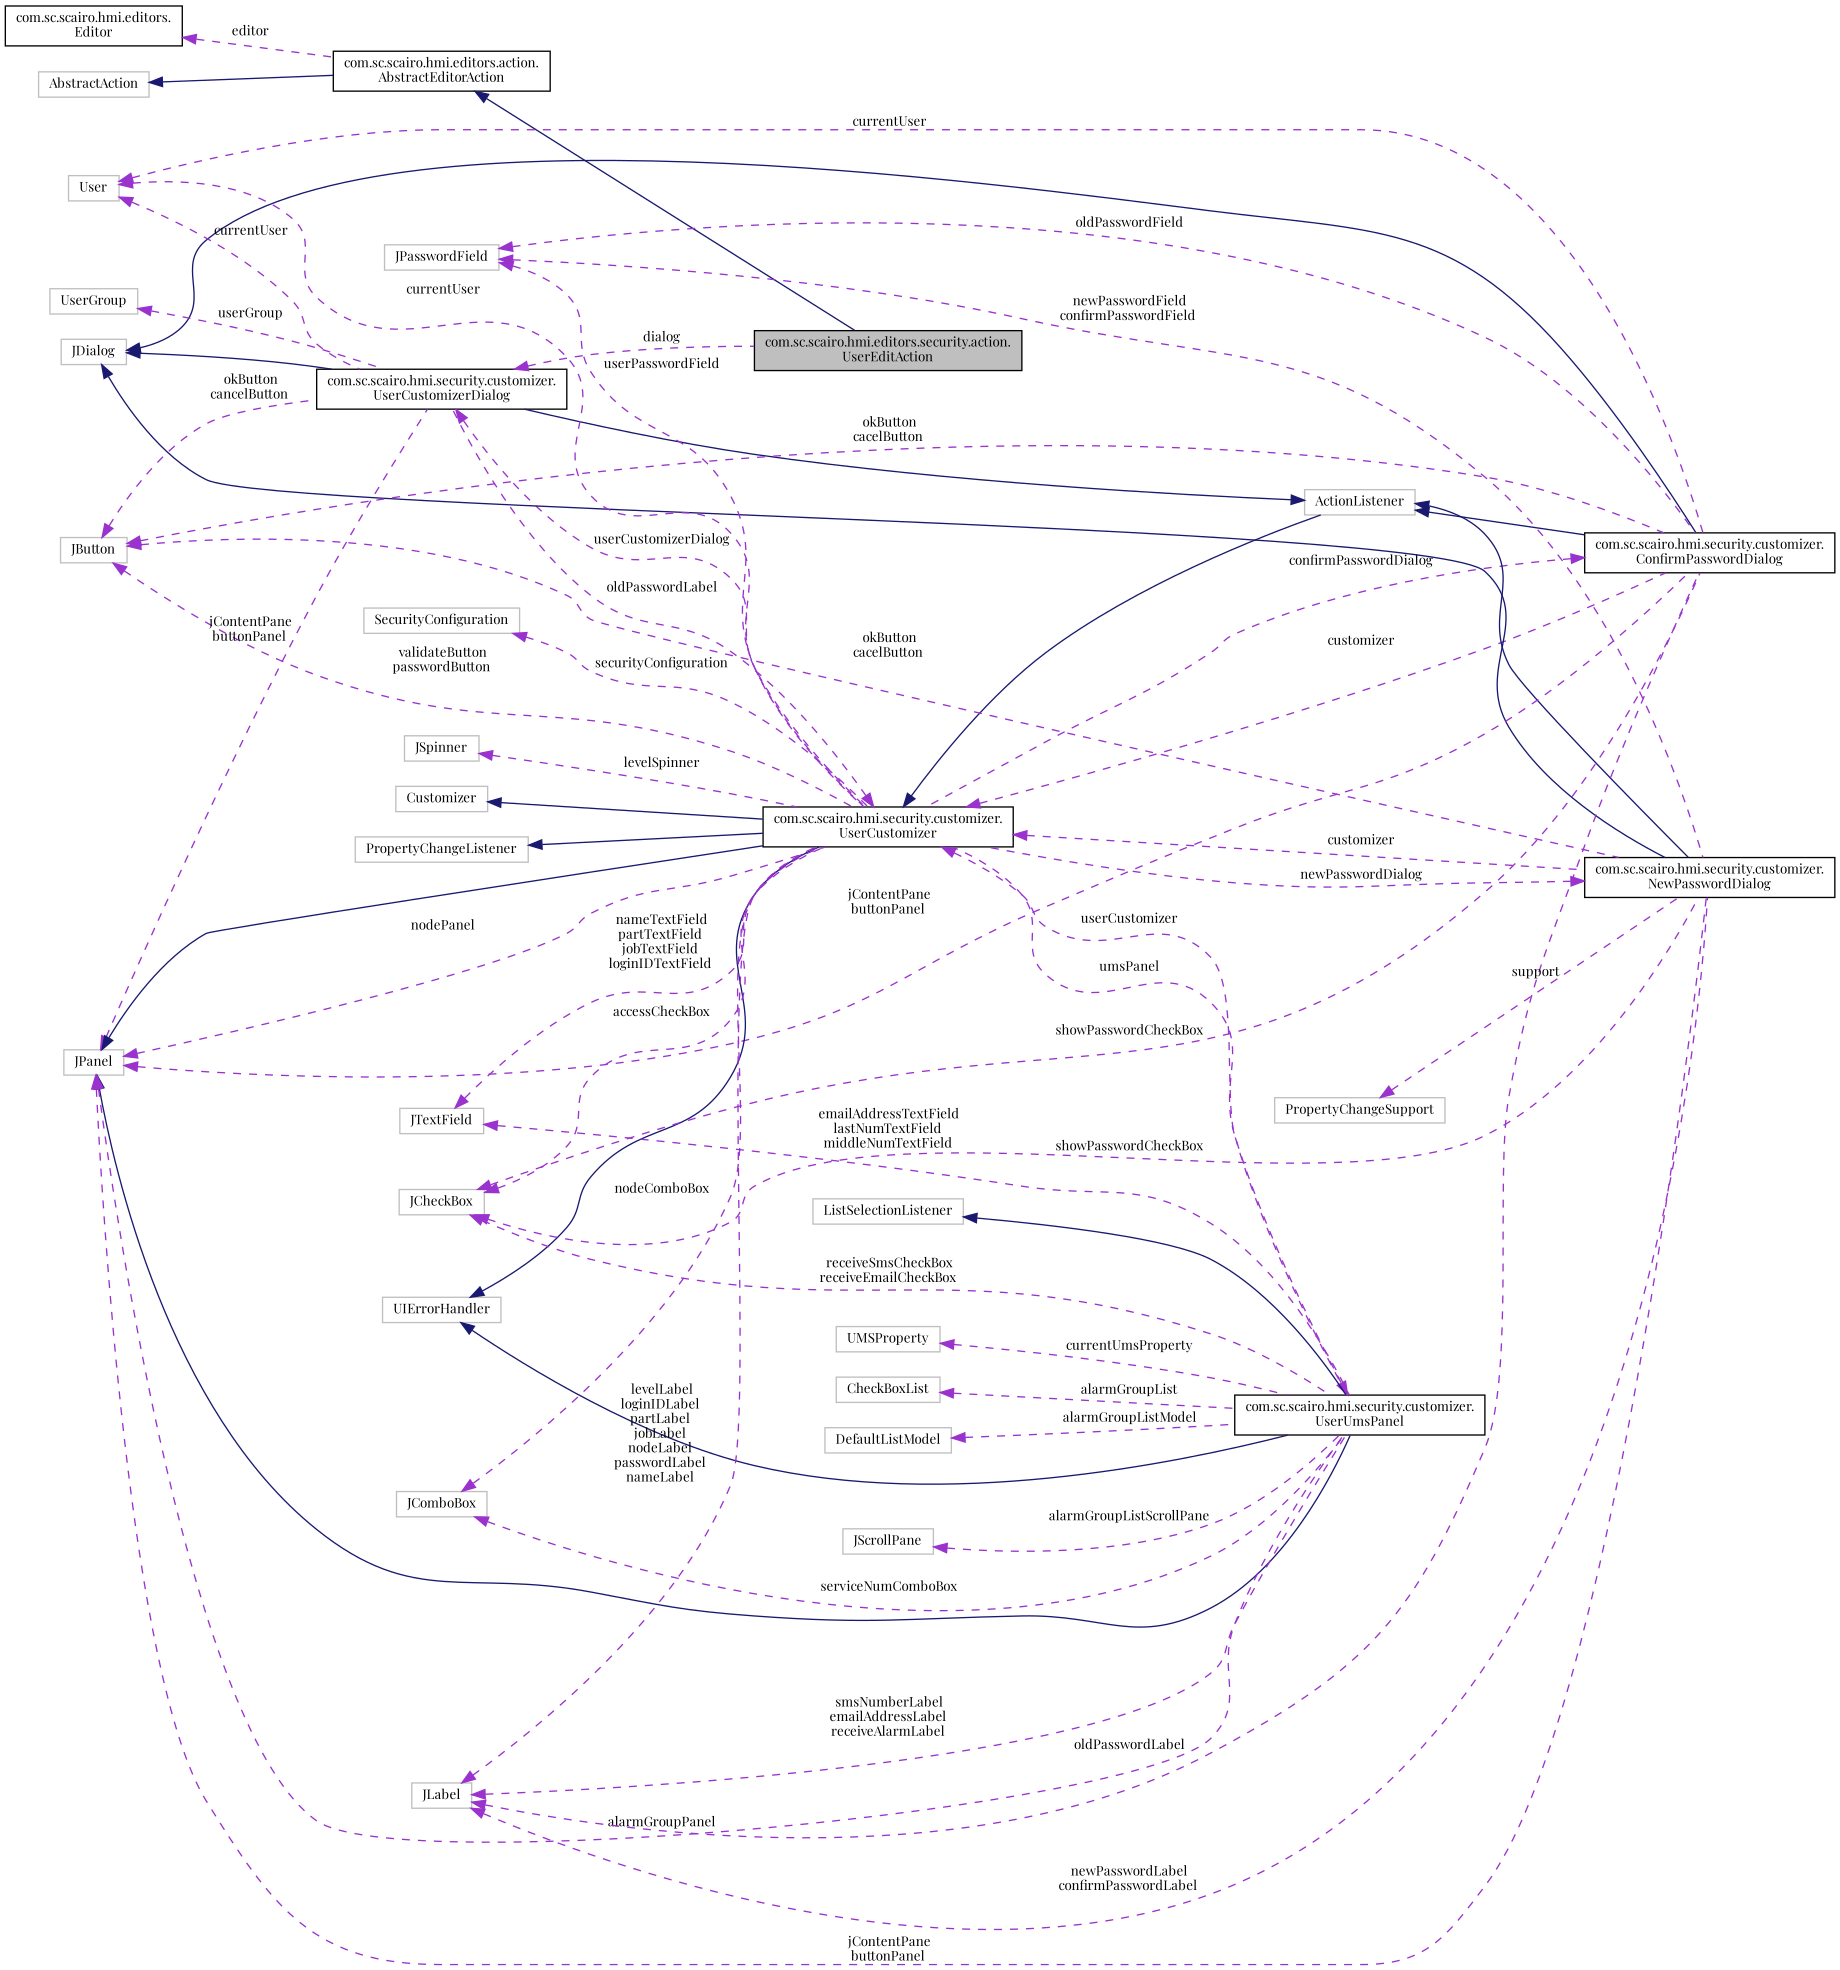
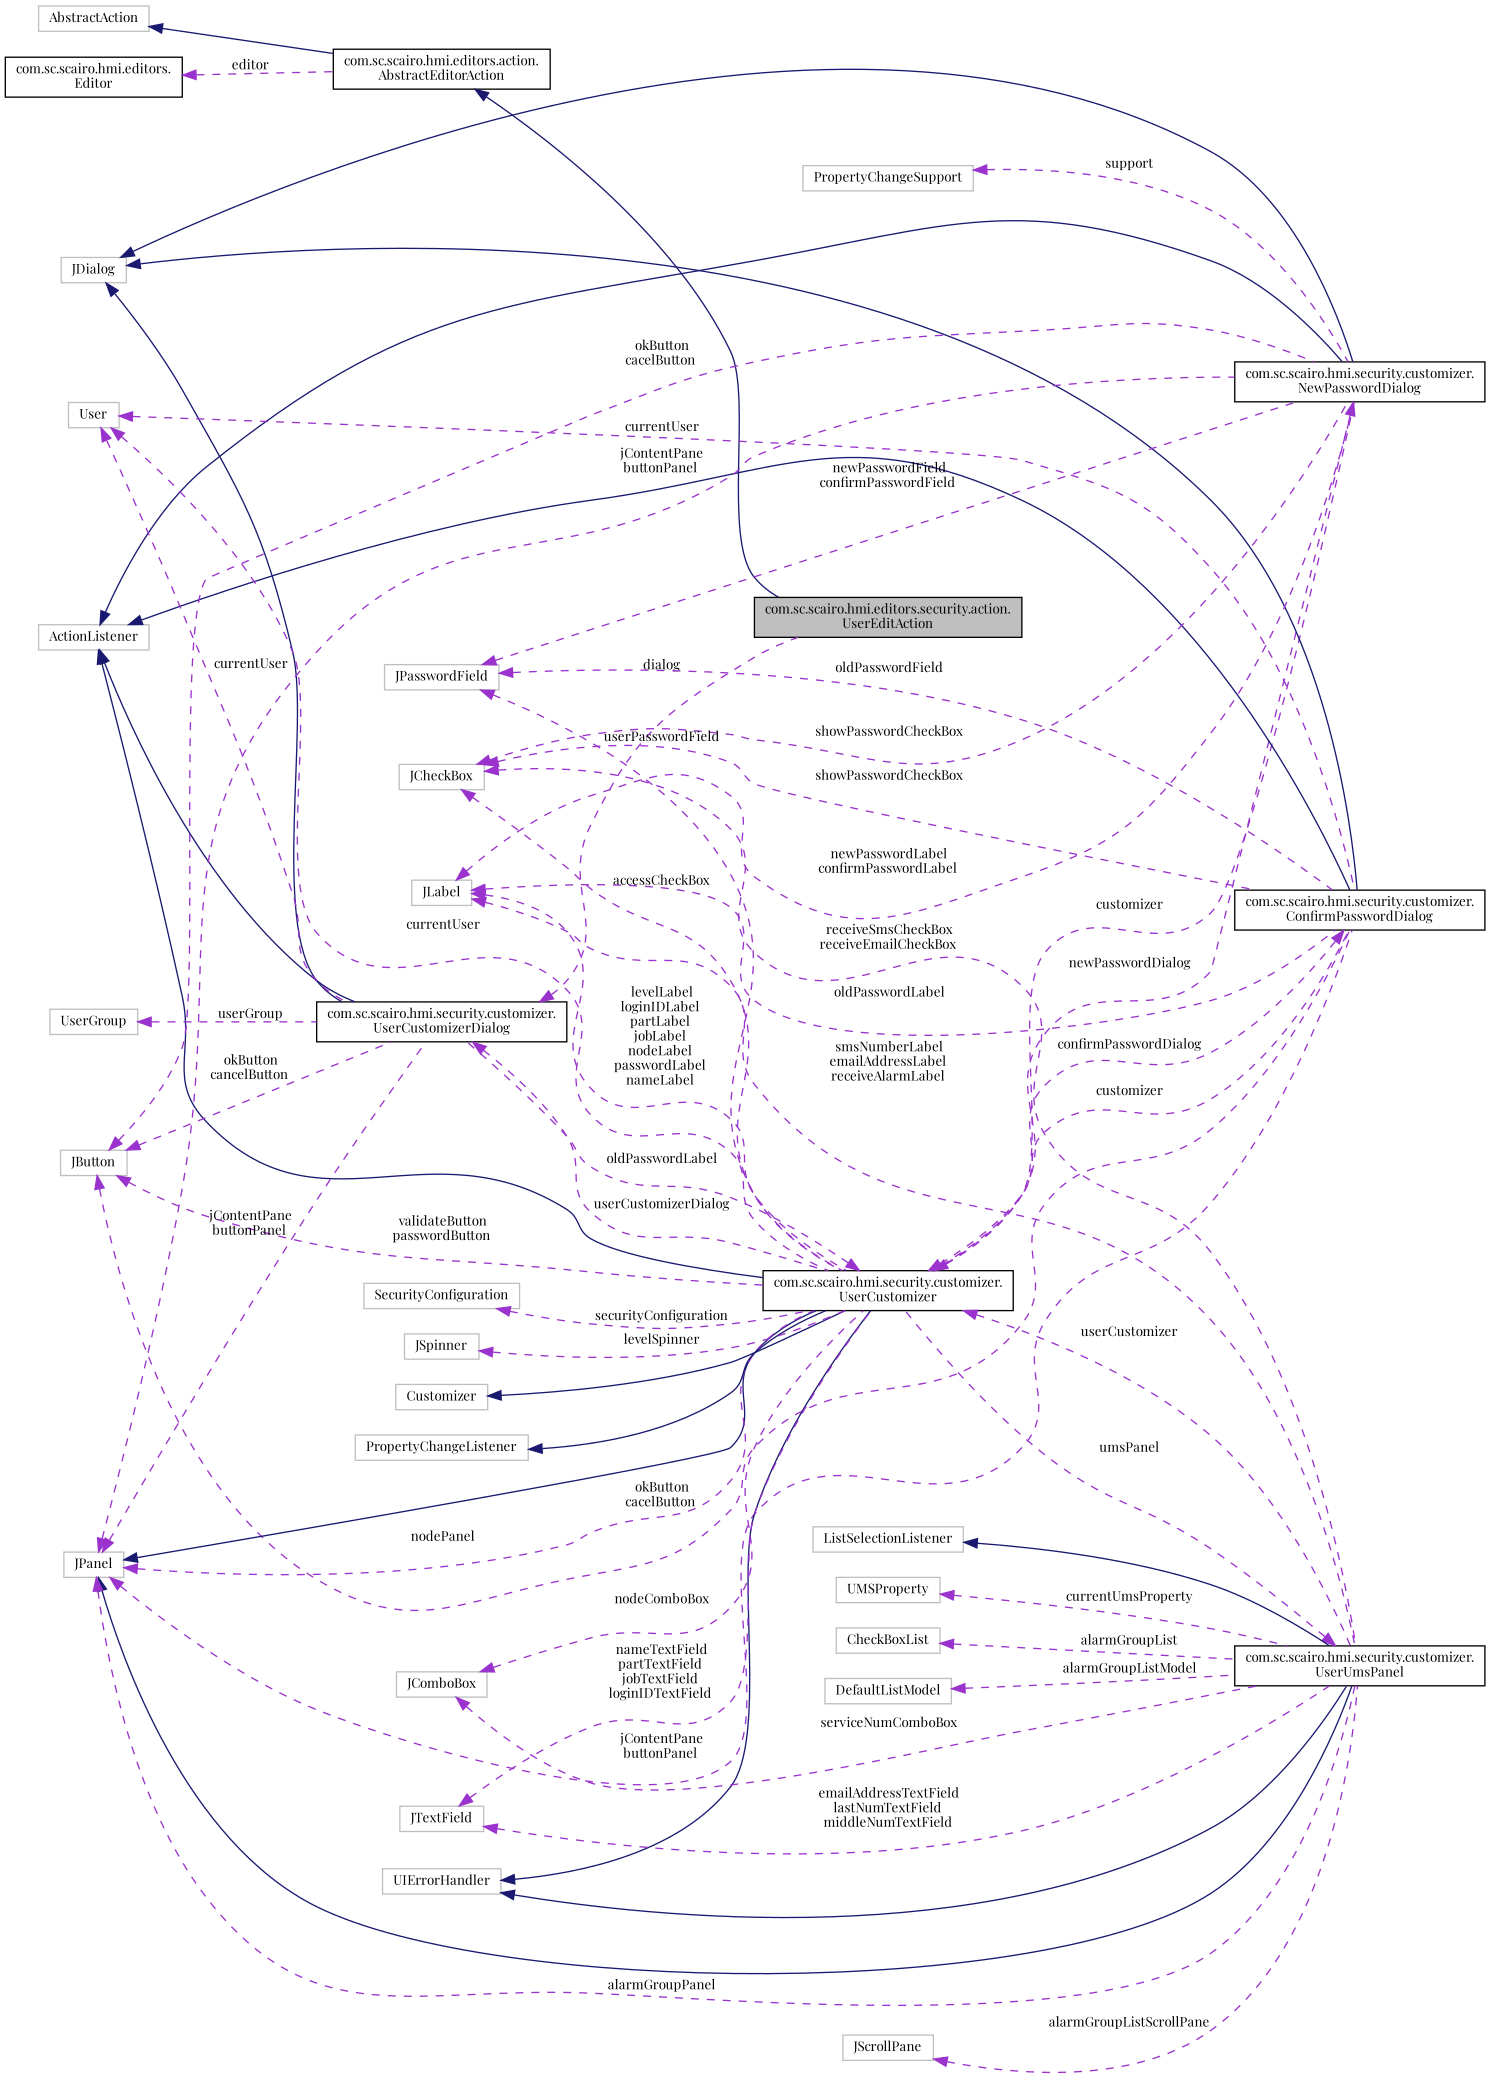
(1092, 622) -> (256, 1159)
